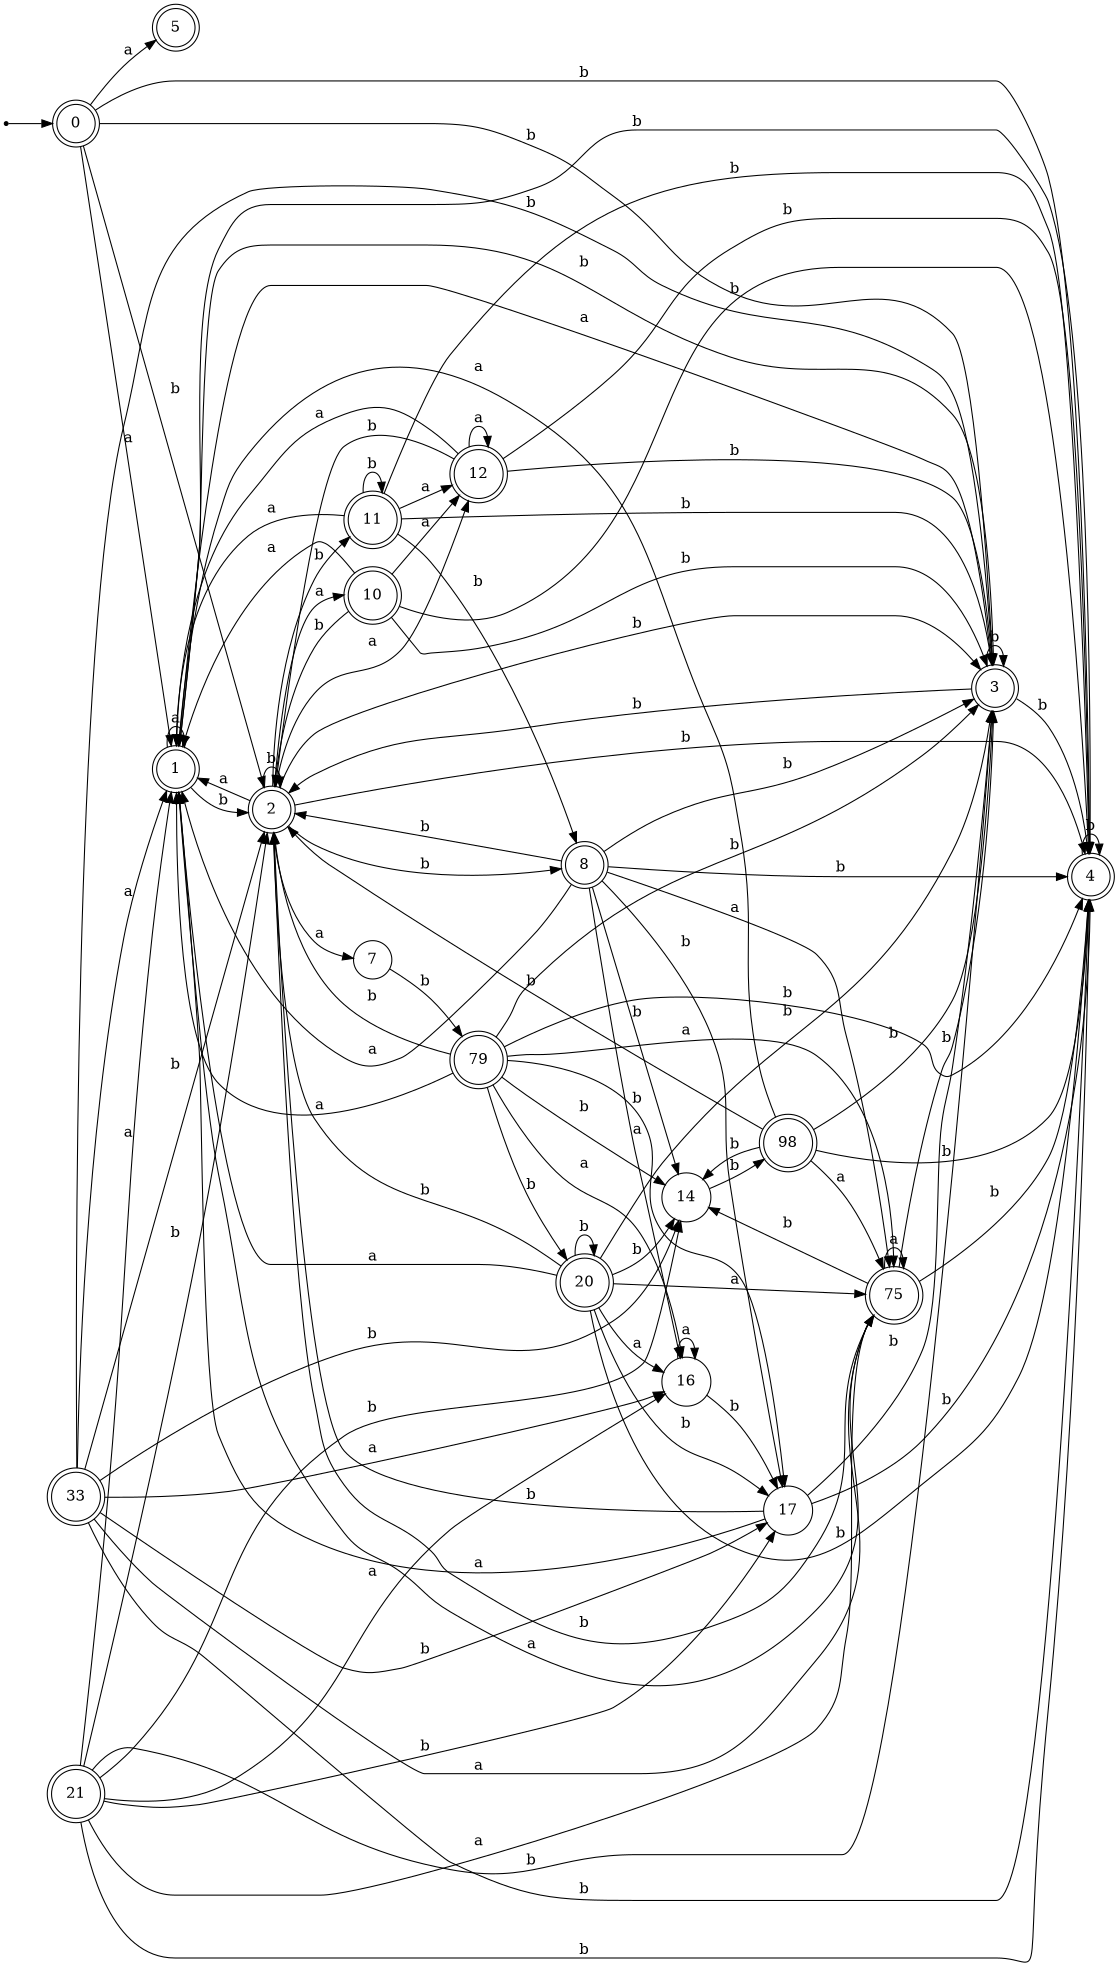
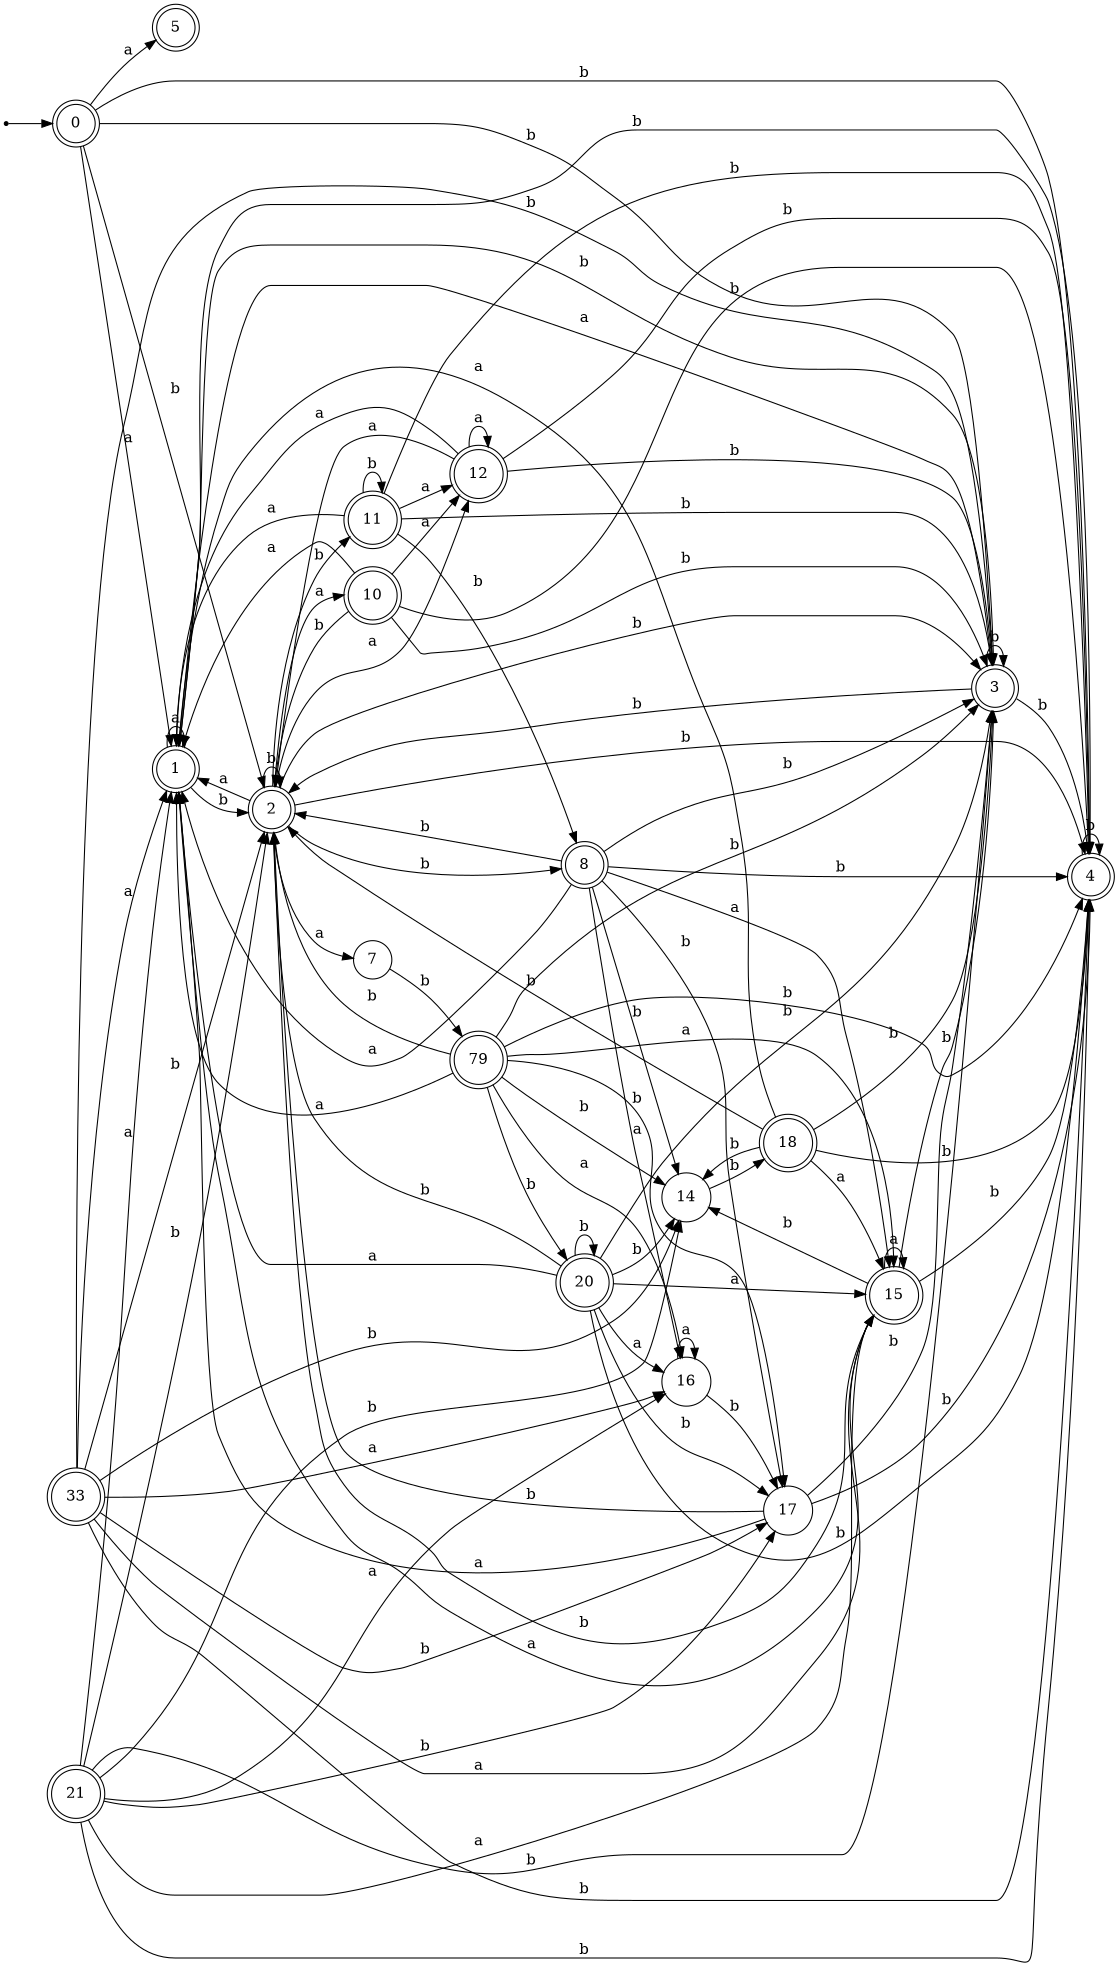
(373, 427) -> (373, 427)
(788, 1143) -> (788, 1143)
(894, 1295) -> (894, 1295)
